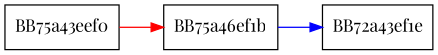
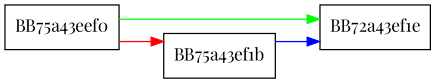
none -> (213, 19)
(221, 27) -> (220, 56)
